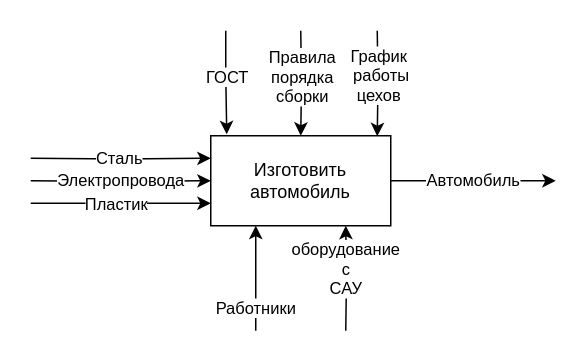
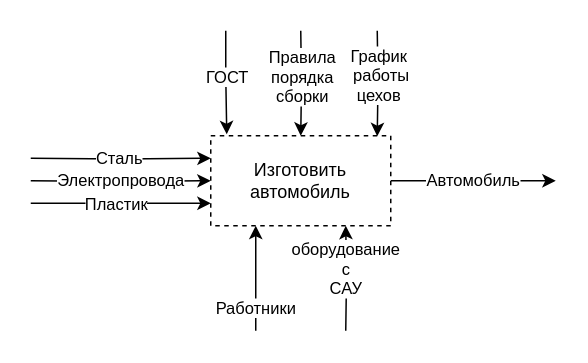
(301, 181) -> (301, 181)
